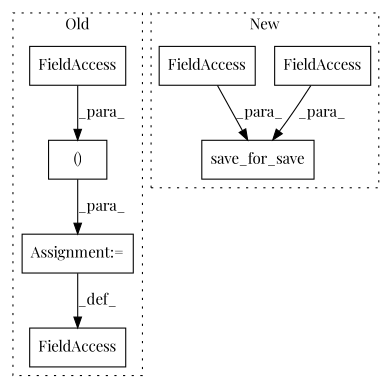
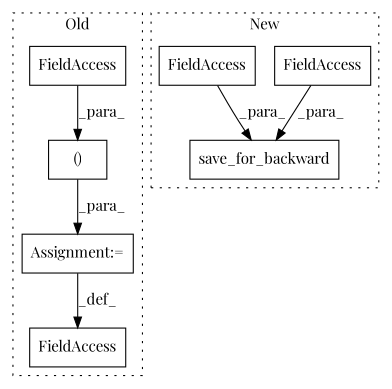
(258, 160) -> (264, 160)
